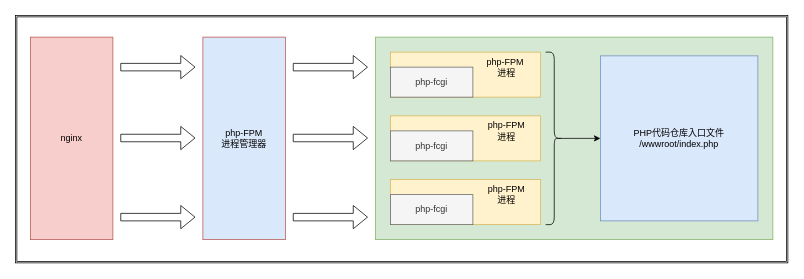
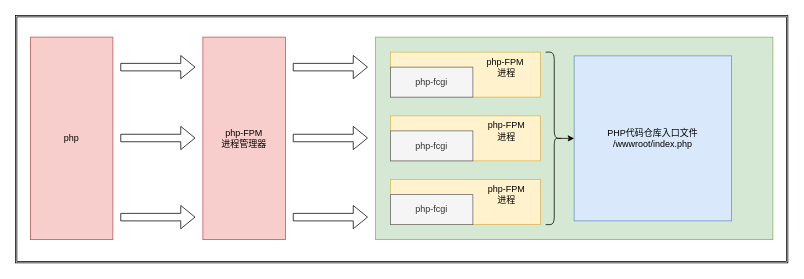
(72, 138) -> (72, 138)
(244, 138) -> (244, 138)
(679, 138) -> (653, 138)
